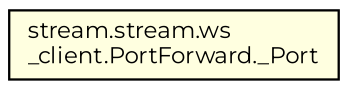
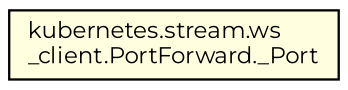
(174, 45) -> (174, 45)
